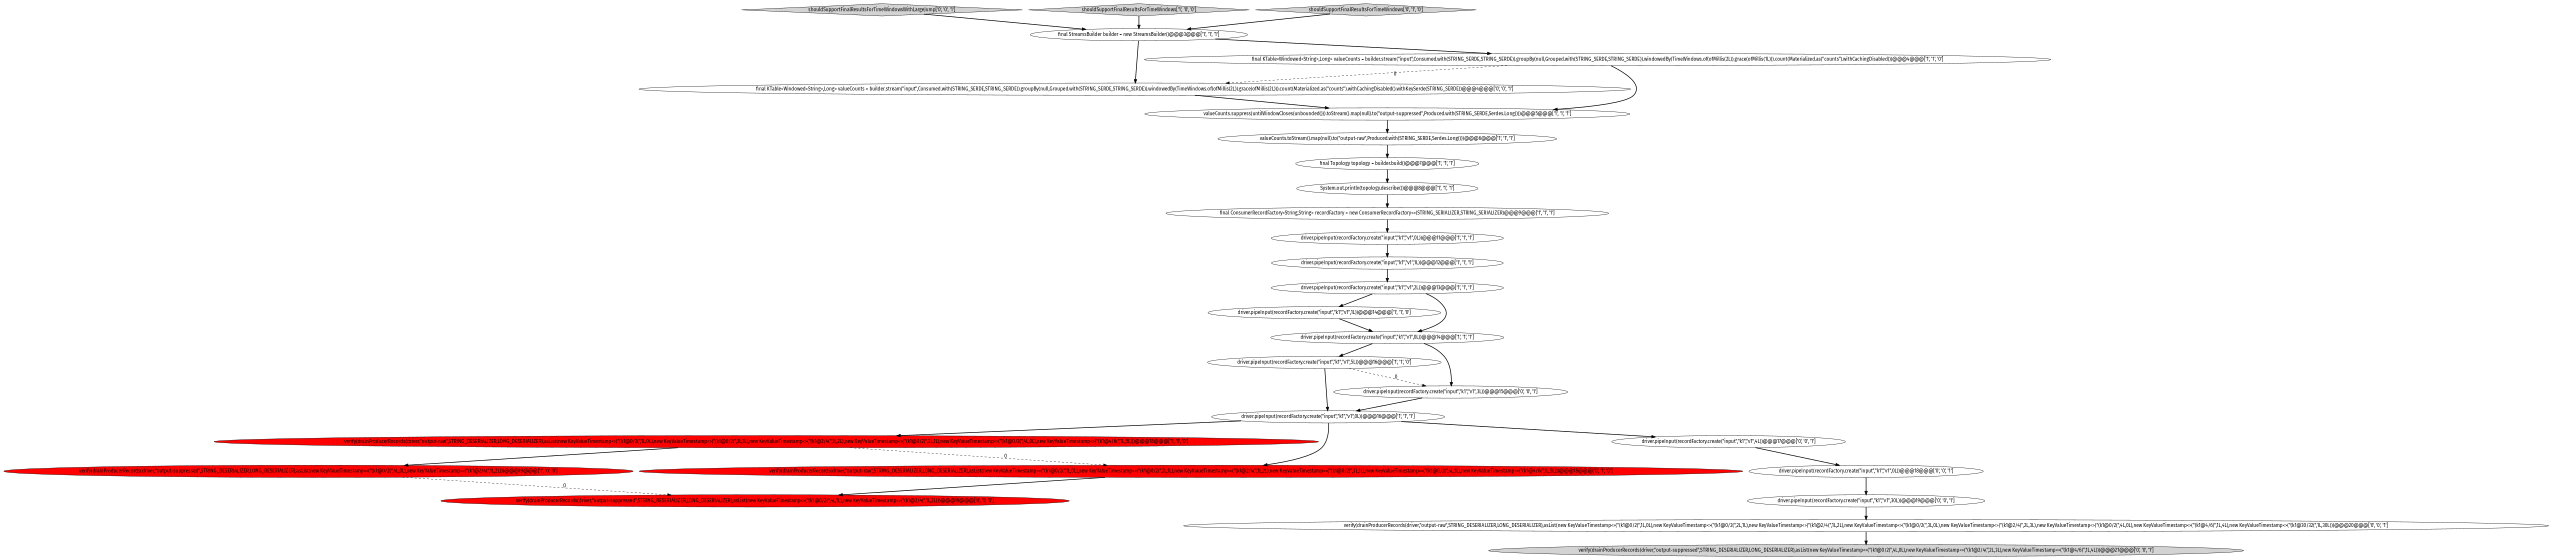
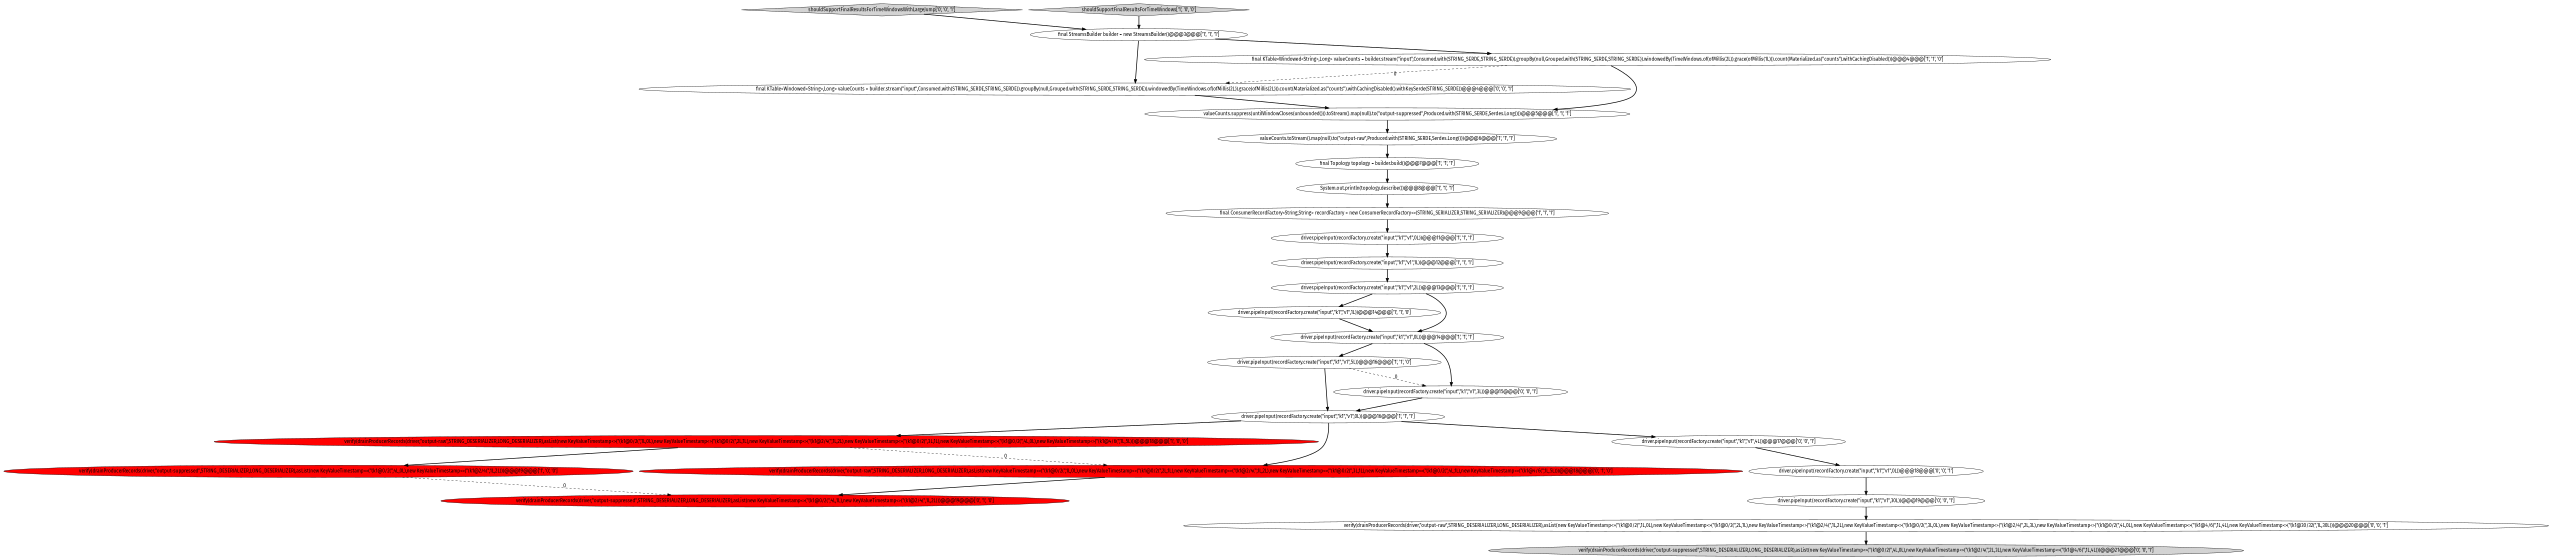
(1366, 10) -> none
